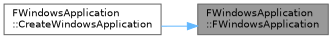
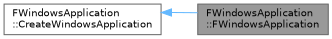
(174, 26) -> (185, 13)
